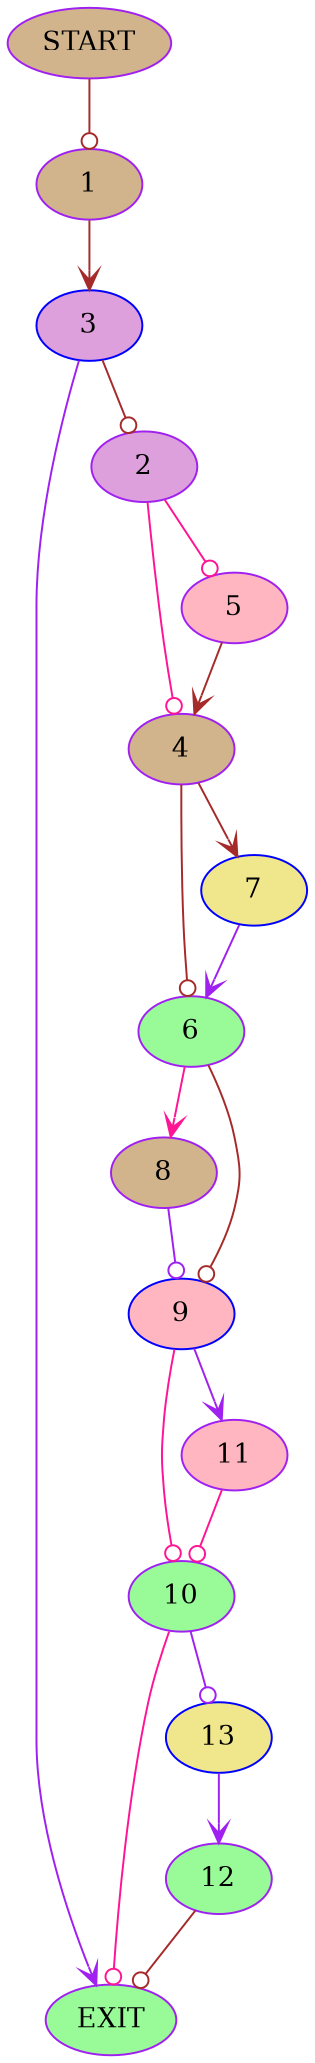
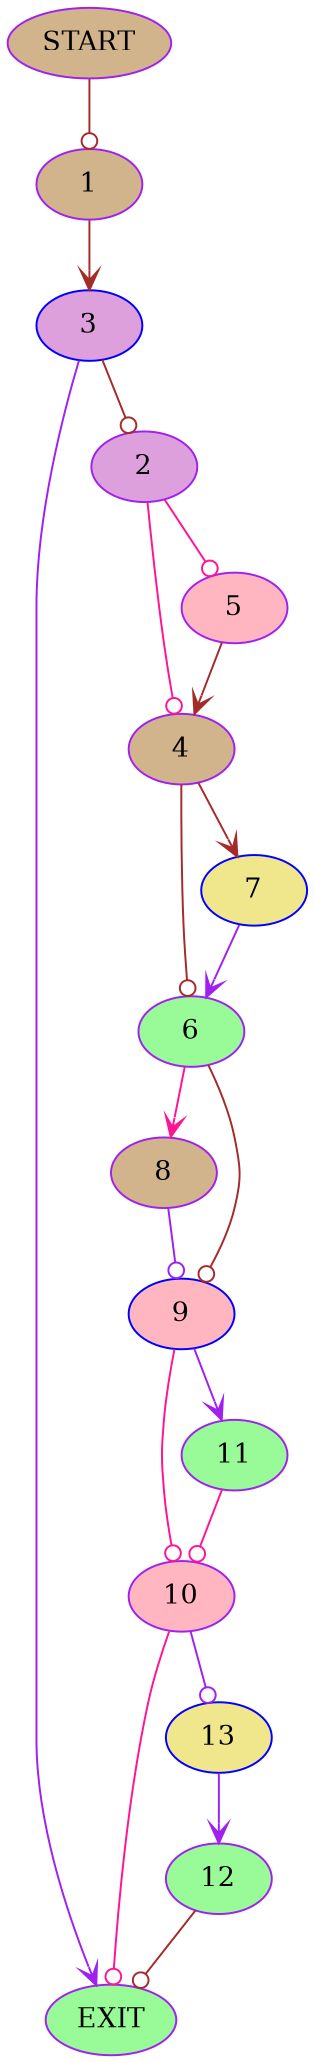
(235, 1455) -> (235, 1455)
(182, 1596) -> (182, 1596)
